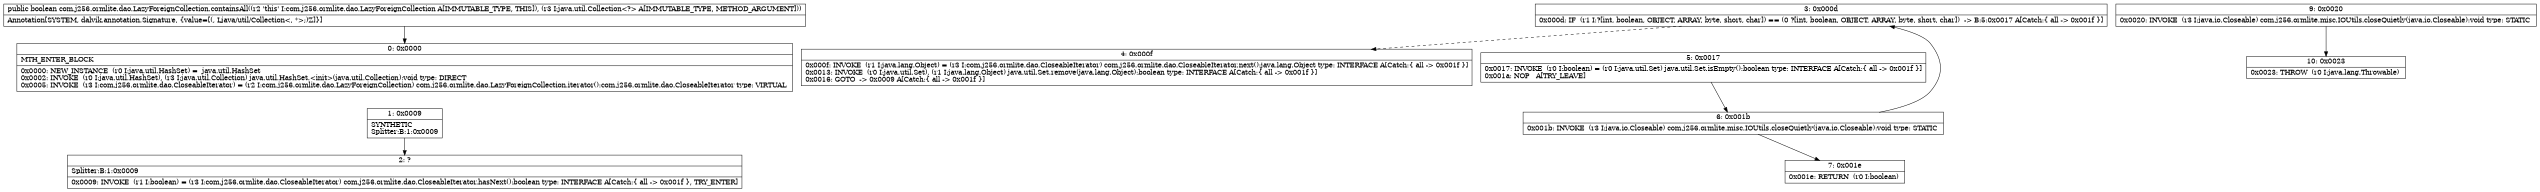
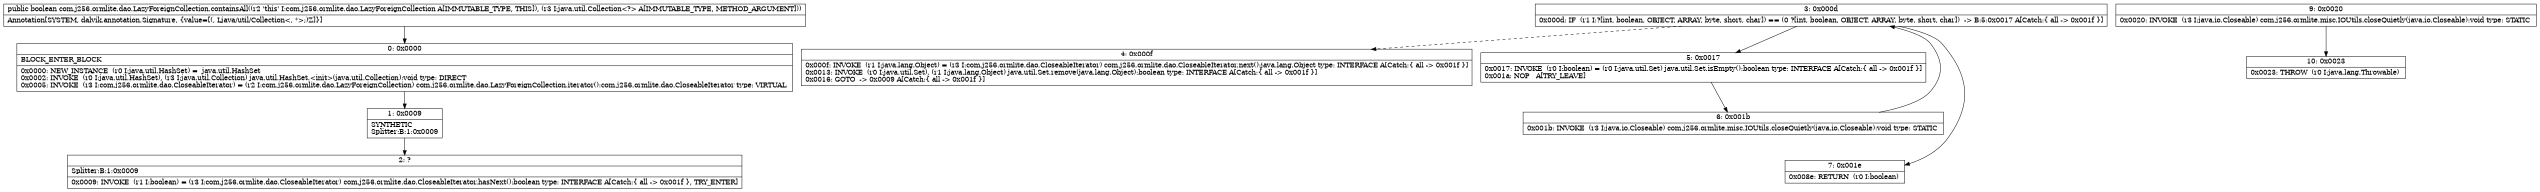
none -> (1769, 39)
(57, 60) -> (61, 60)
none -> (405, 98)
(1787, 146) -> (1965, 89)
(1845, 177) -> (1845, 177)
